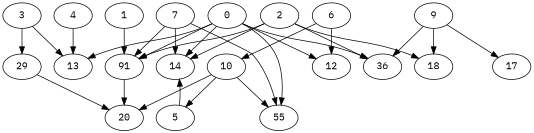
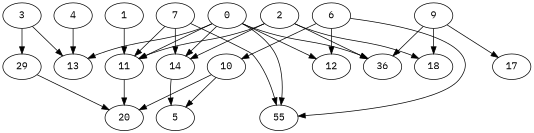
(124, 67) -> (124, 67)
(250, 90) -> (454, 84)
(180, 96) -> (171, 89)
